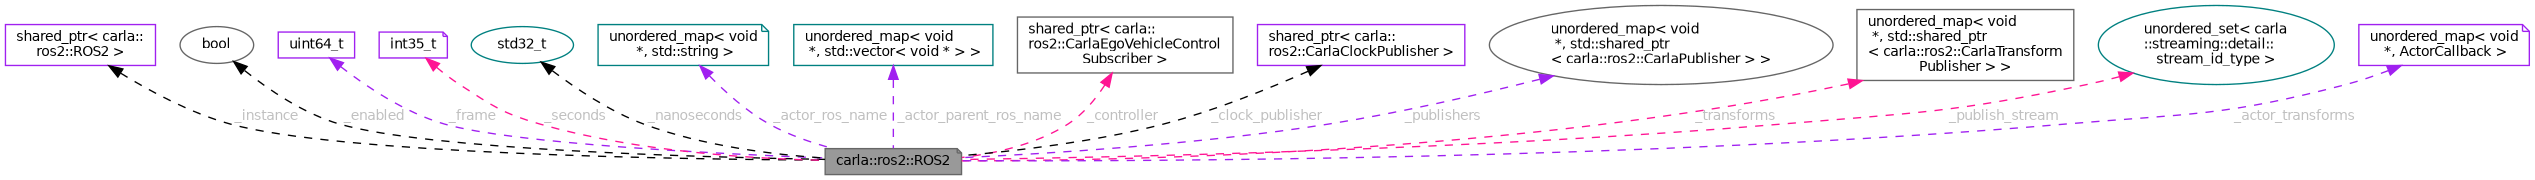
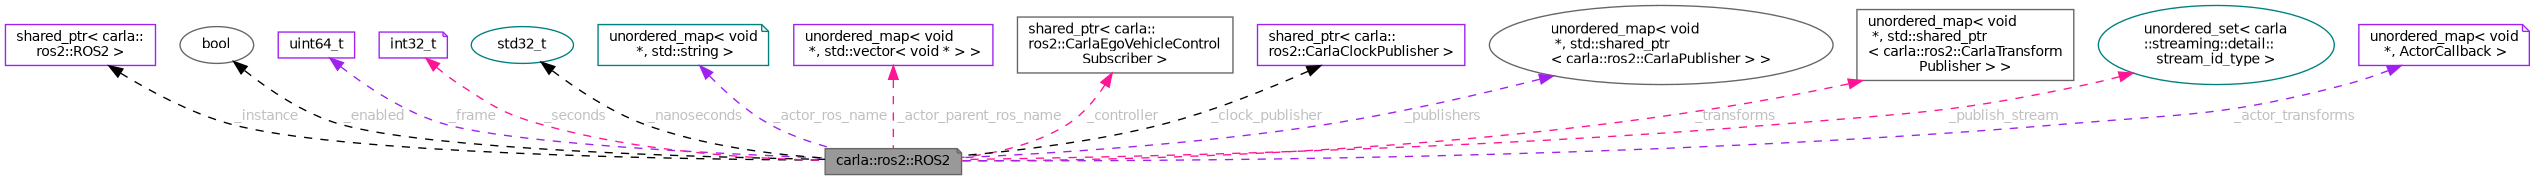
(413, 45) -> (413, 45)
(893, 45) -> (893, 45)
(893, 114) -> (893, 114)
